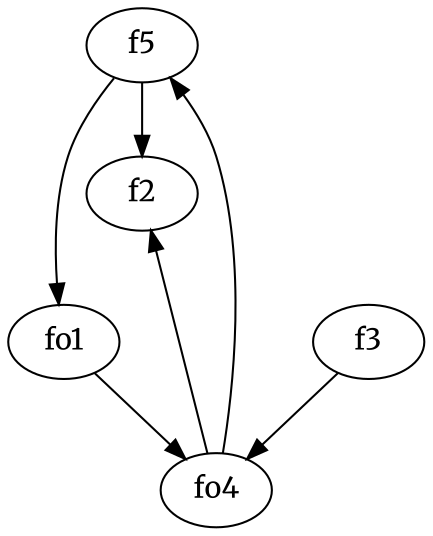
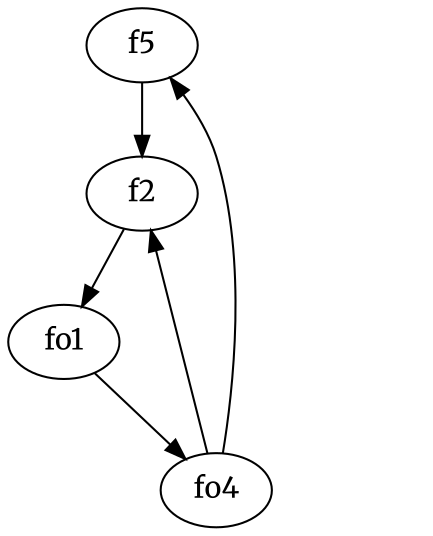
(63, 174) -> (108, 259)
(369, 342) -> none
